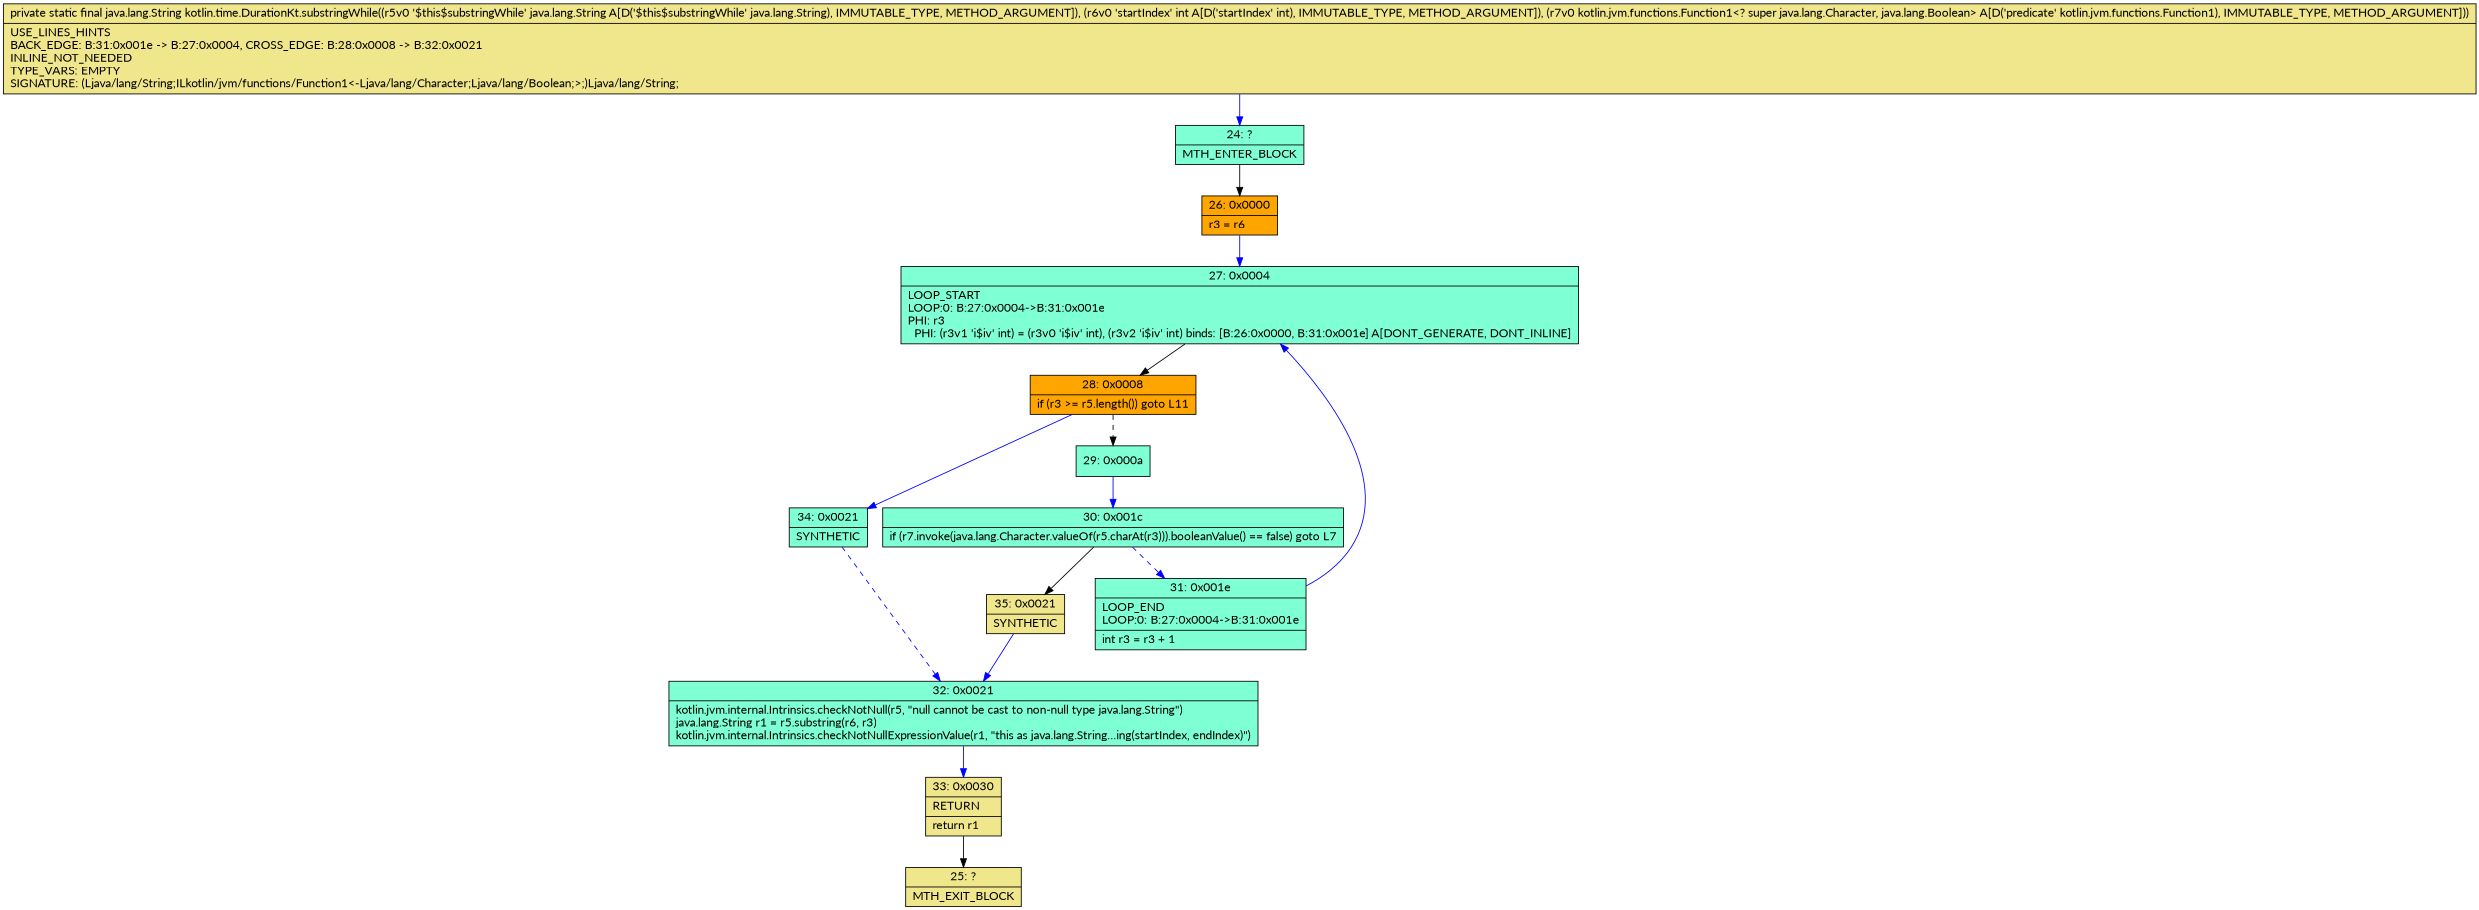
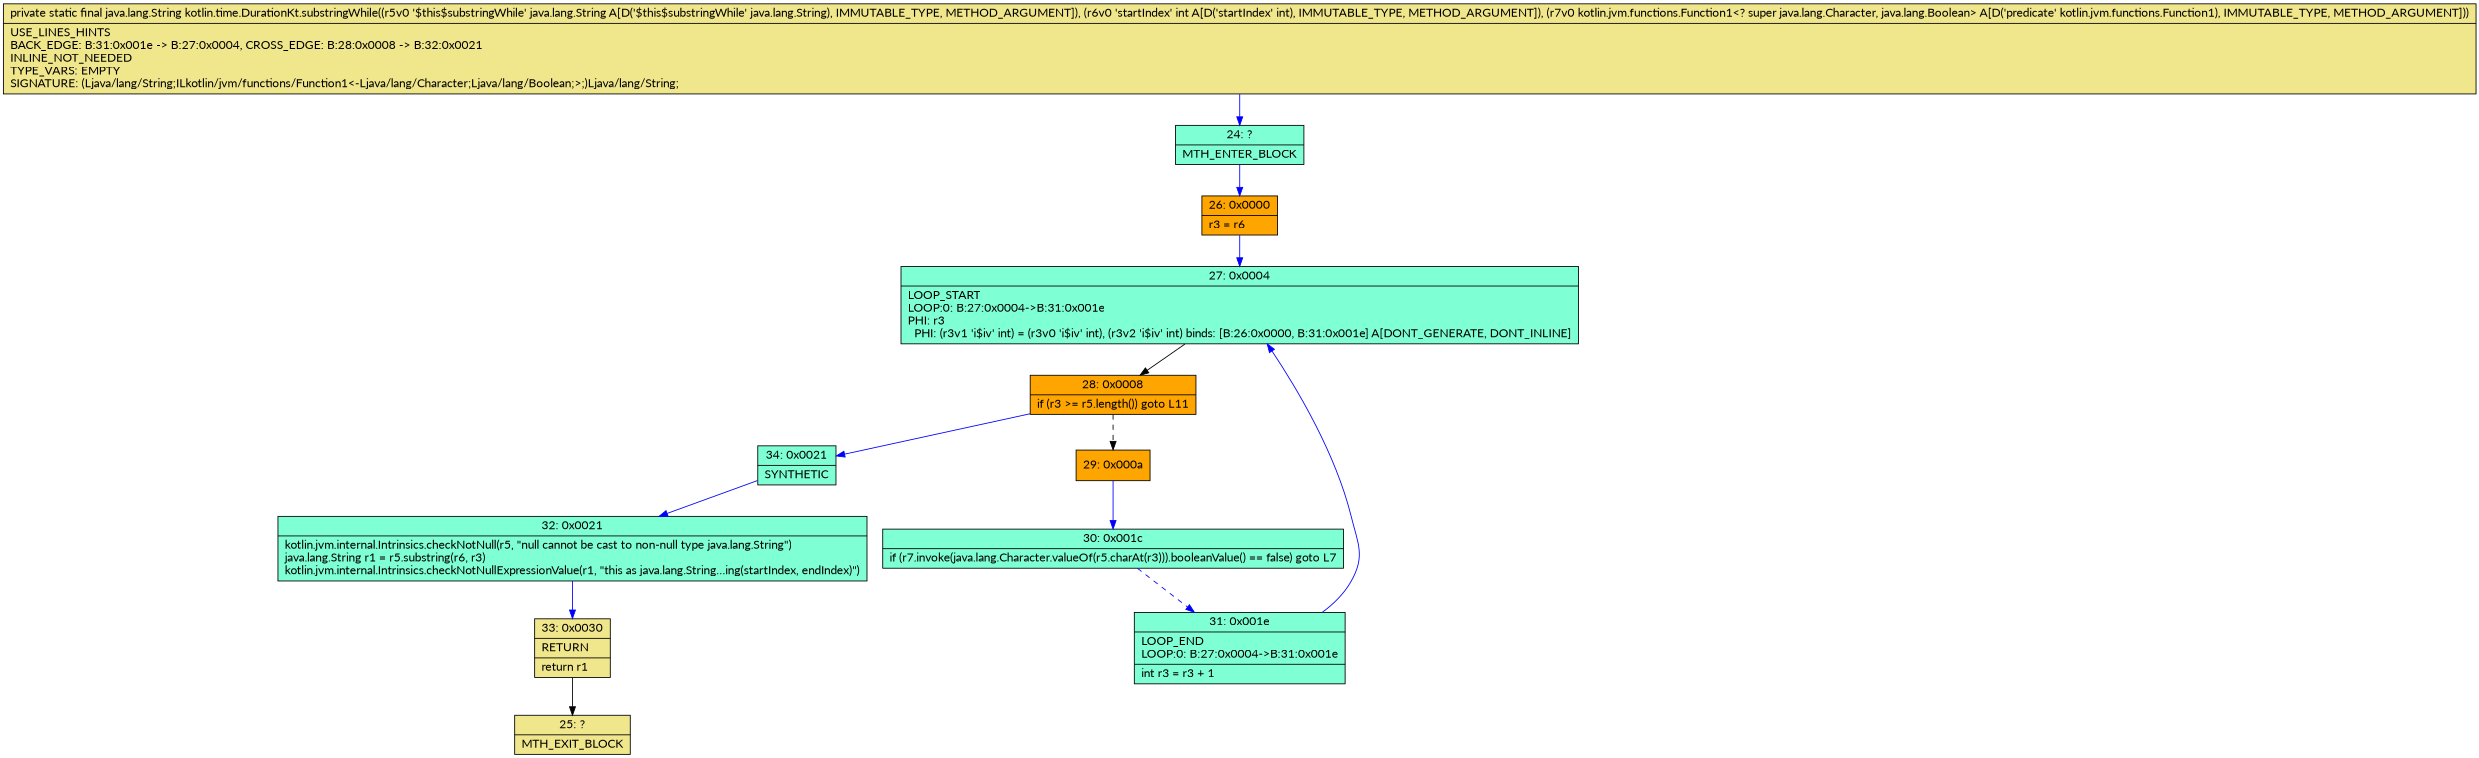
(1240, 176) -> (1240, 176)
(1113, 461) -> (1113, 465)
(889, 611) -> (712, 497)
(1026, 614) -> none
